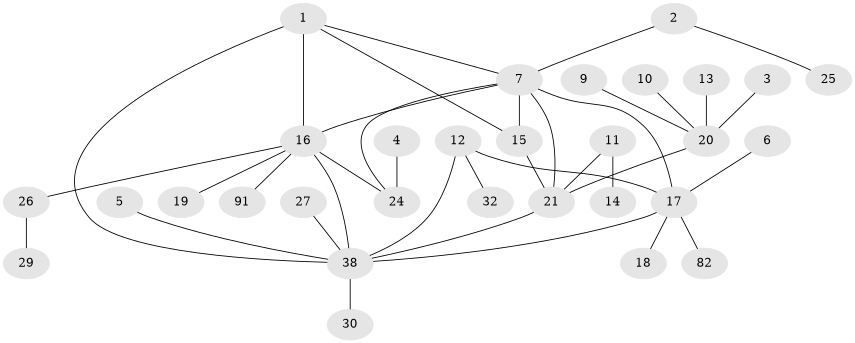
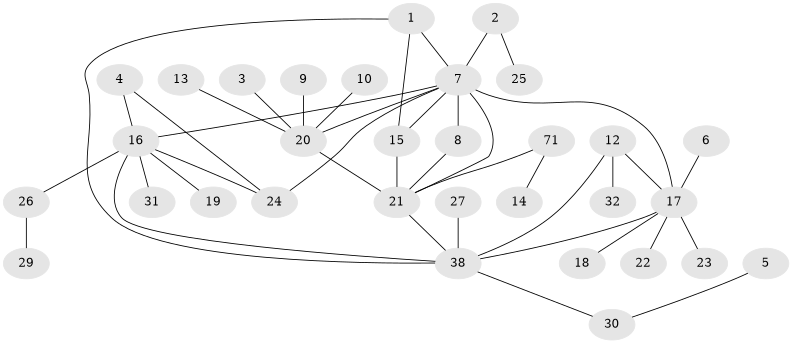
(303, 80) -> (128, 111)
none -> (380, 110)
none -> (458, 141)
(613, 141) -> (552, 141)
(242, 202) -> (152, 202)
(231, 240) -> (690, 296)
none -> (705, 264)
(705, 264) -> (643, 264)
